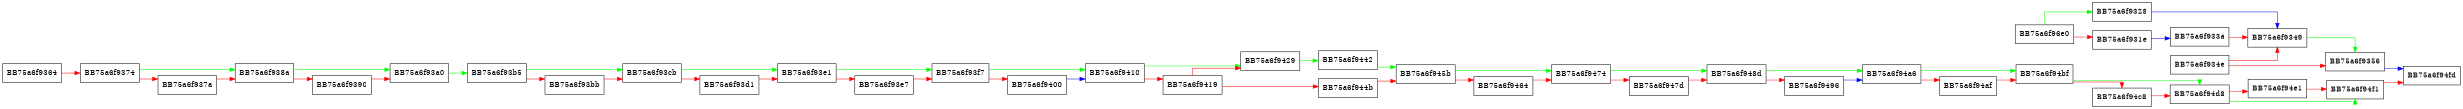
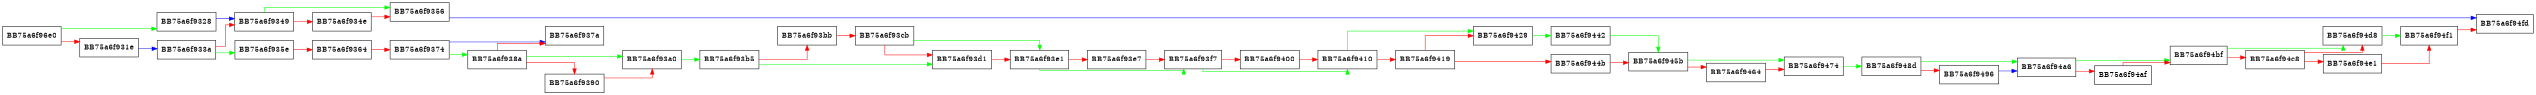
none -> (264, 50)
(2257, 61) -> (301, 22)
(572, 70) -> (843, 64)
(146, 79) -> (492, 42)
(223, 79) -> (515, 44)
(1073, 79) -> (1306, 60)
(1659, 86) -> none
(2236, 91) -> (2311, 62)
